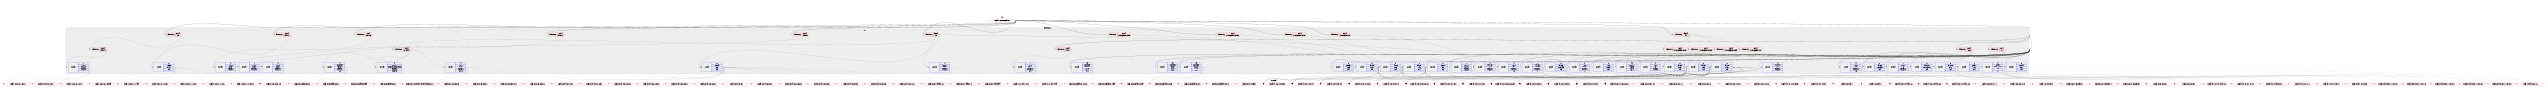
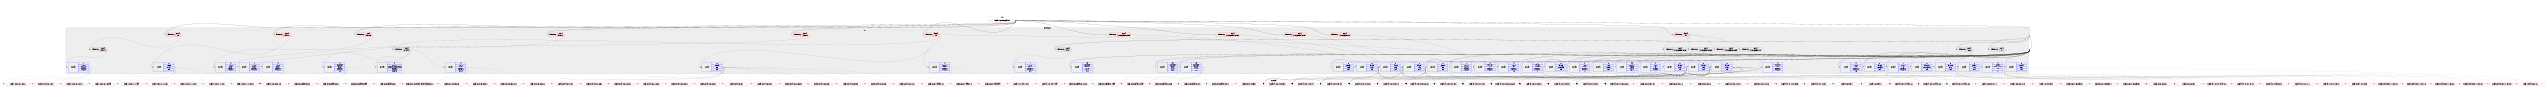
(1050, 84) -> (1050, 84)
